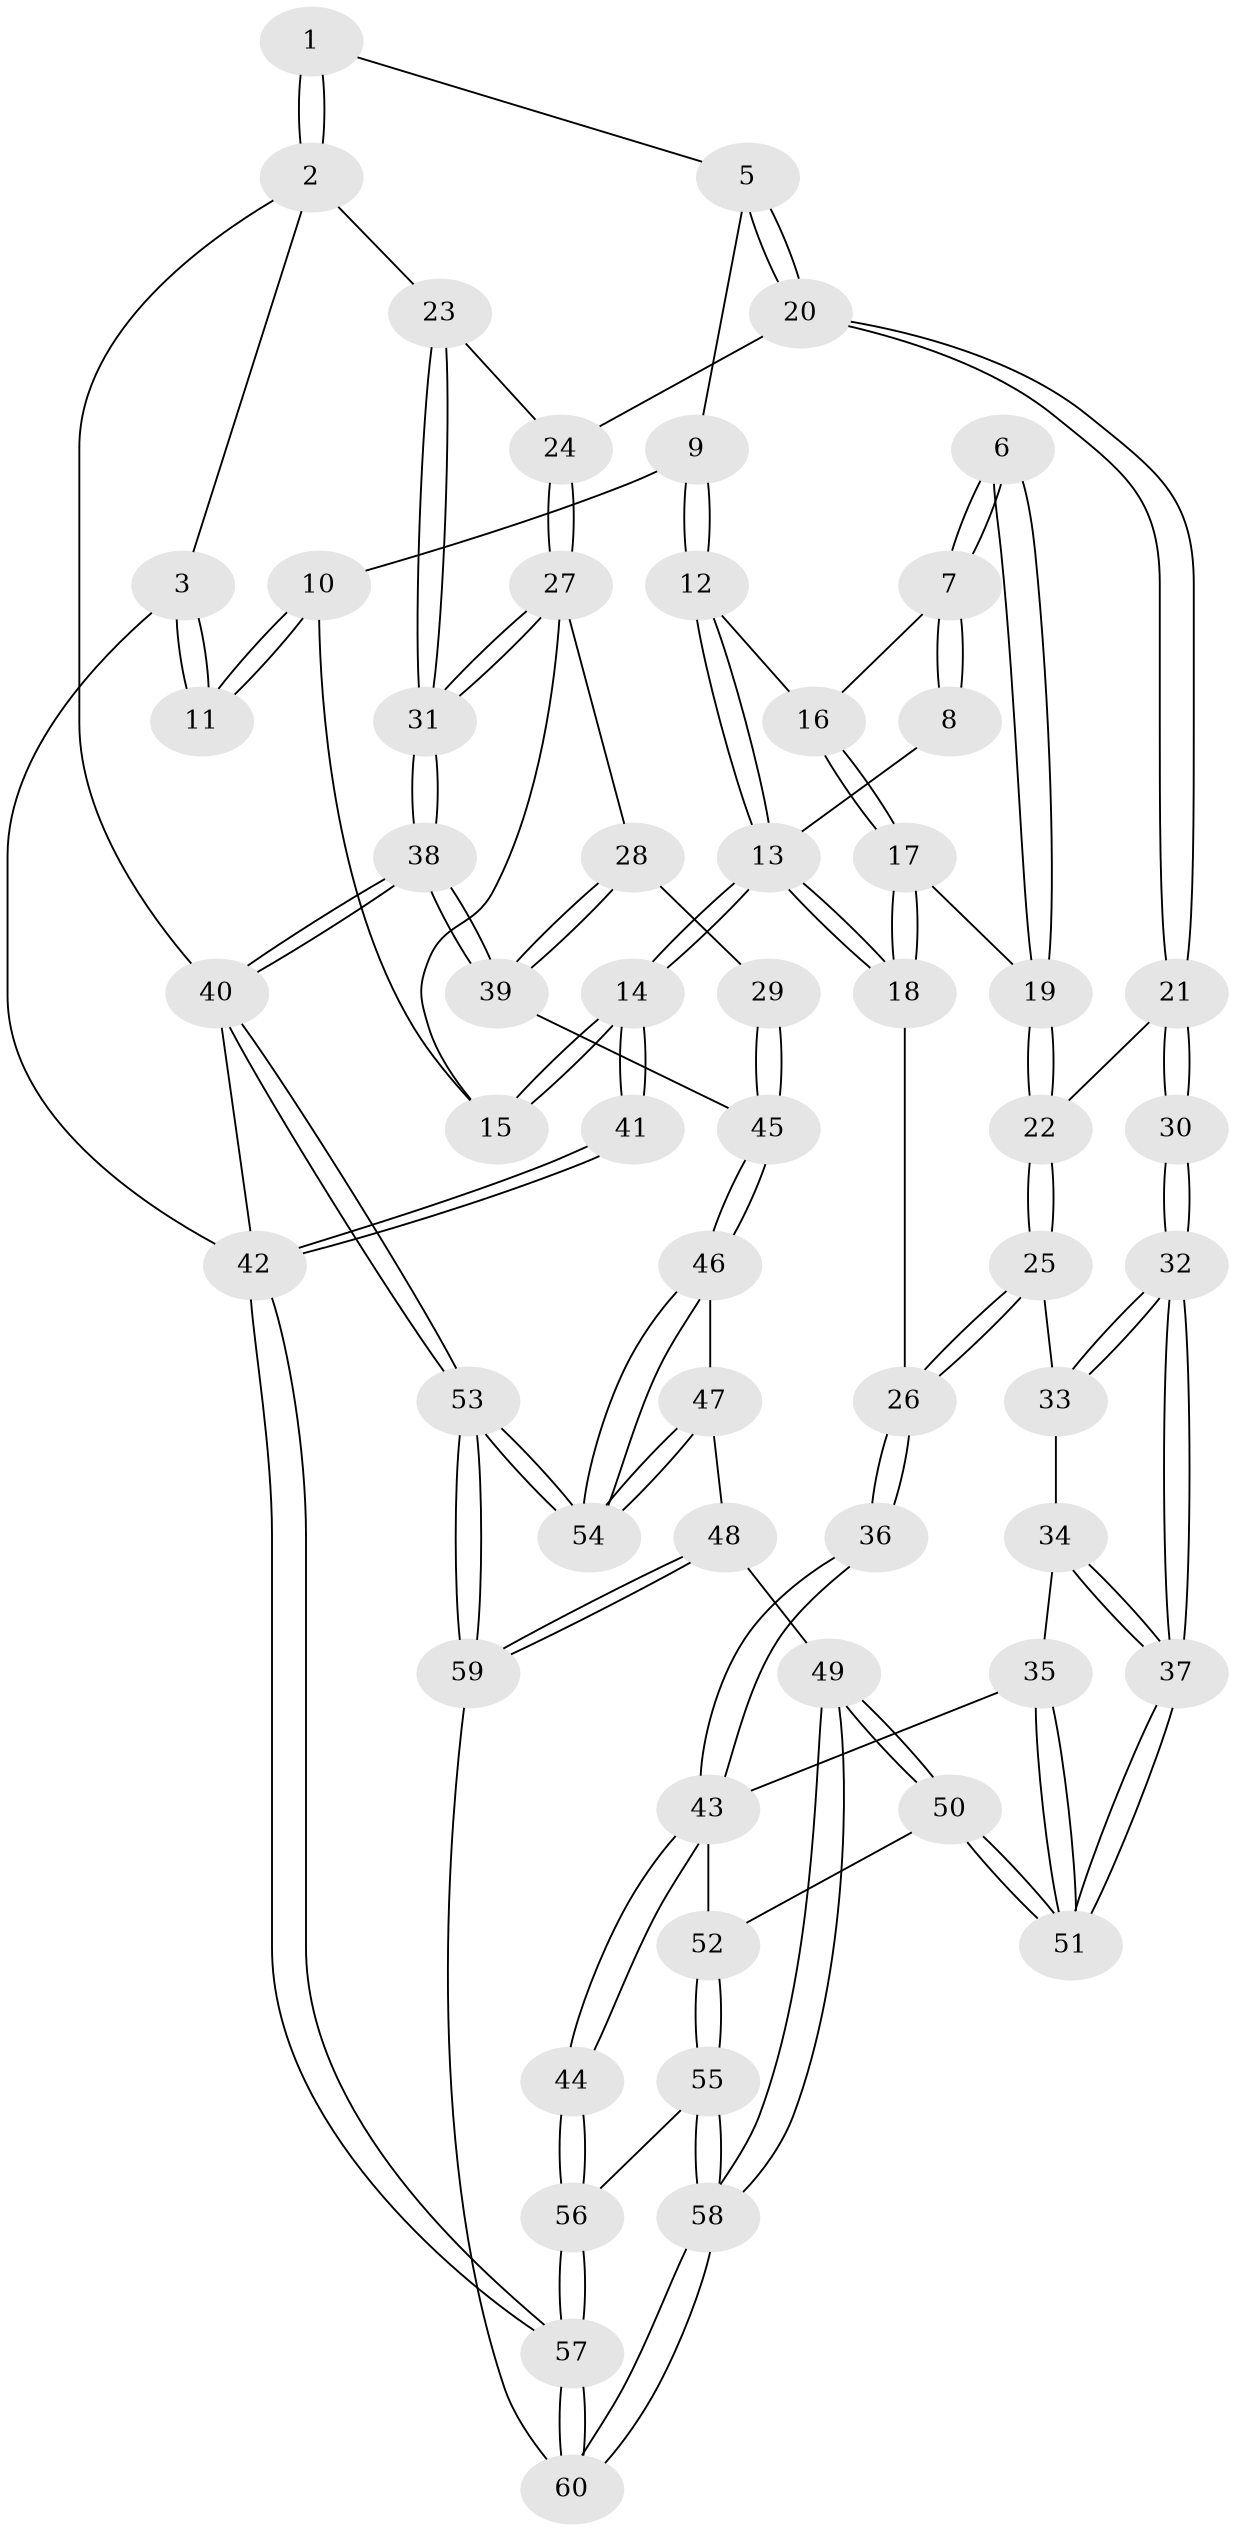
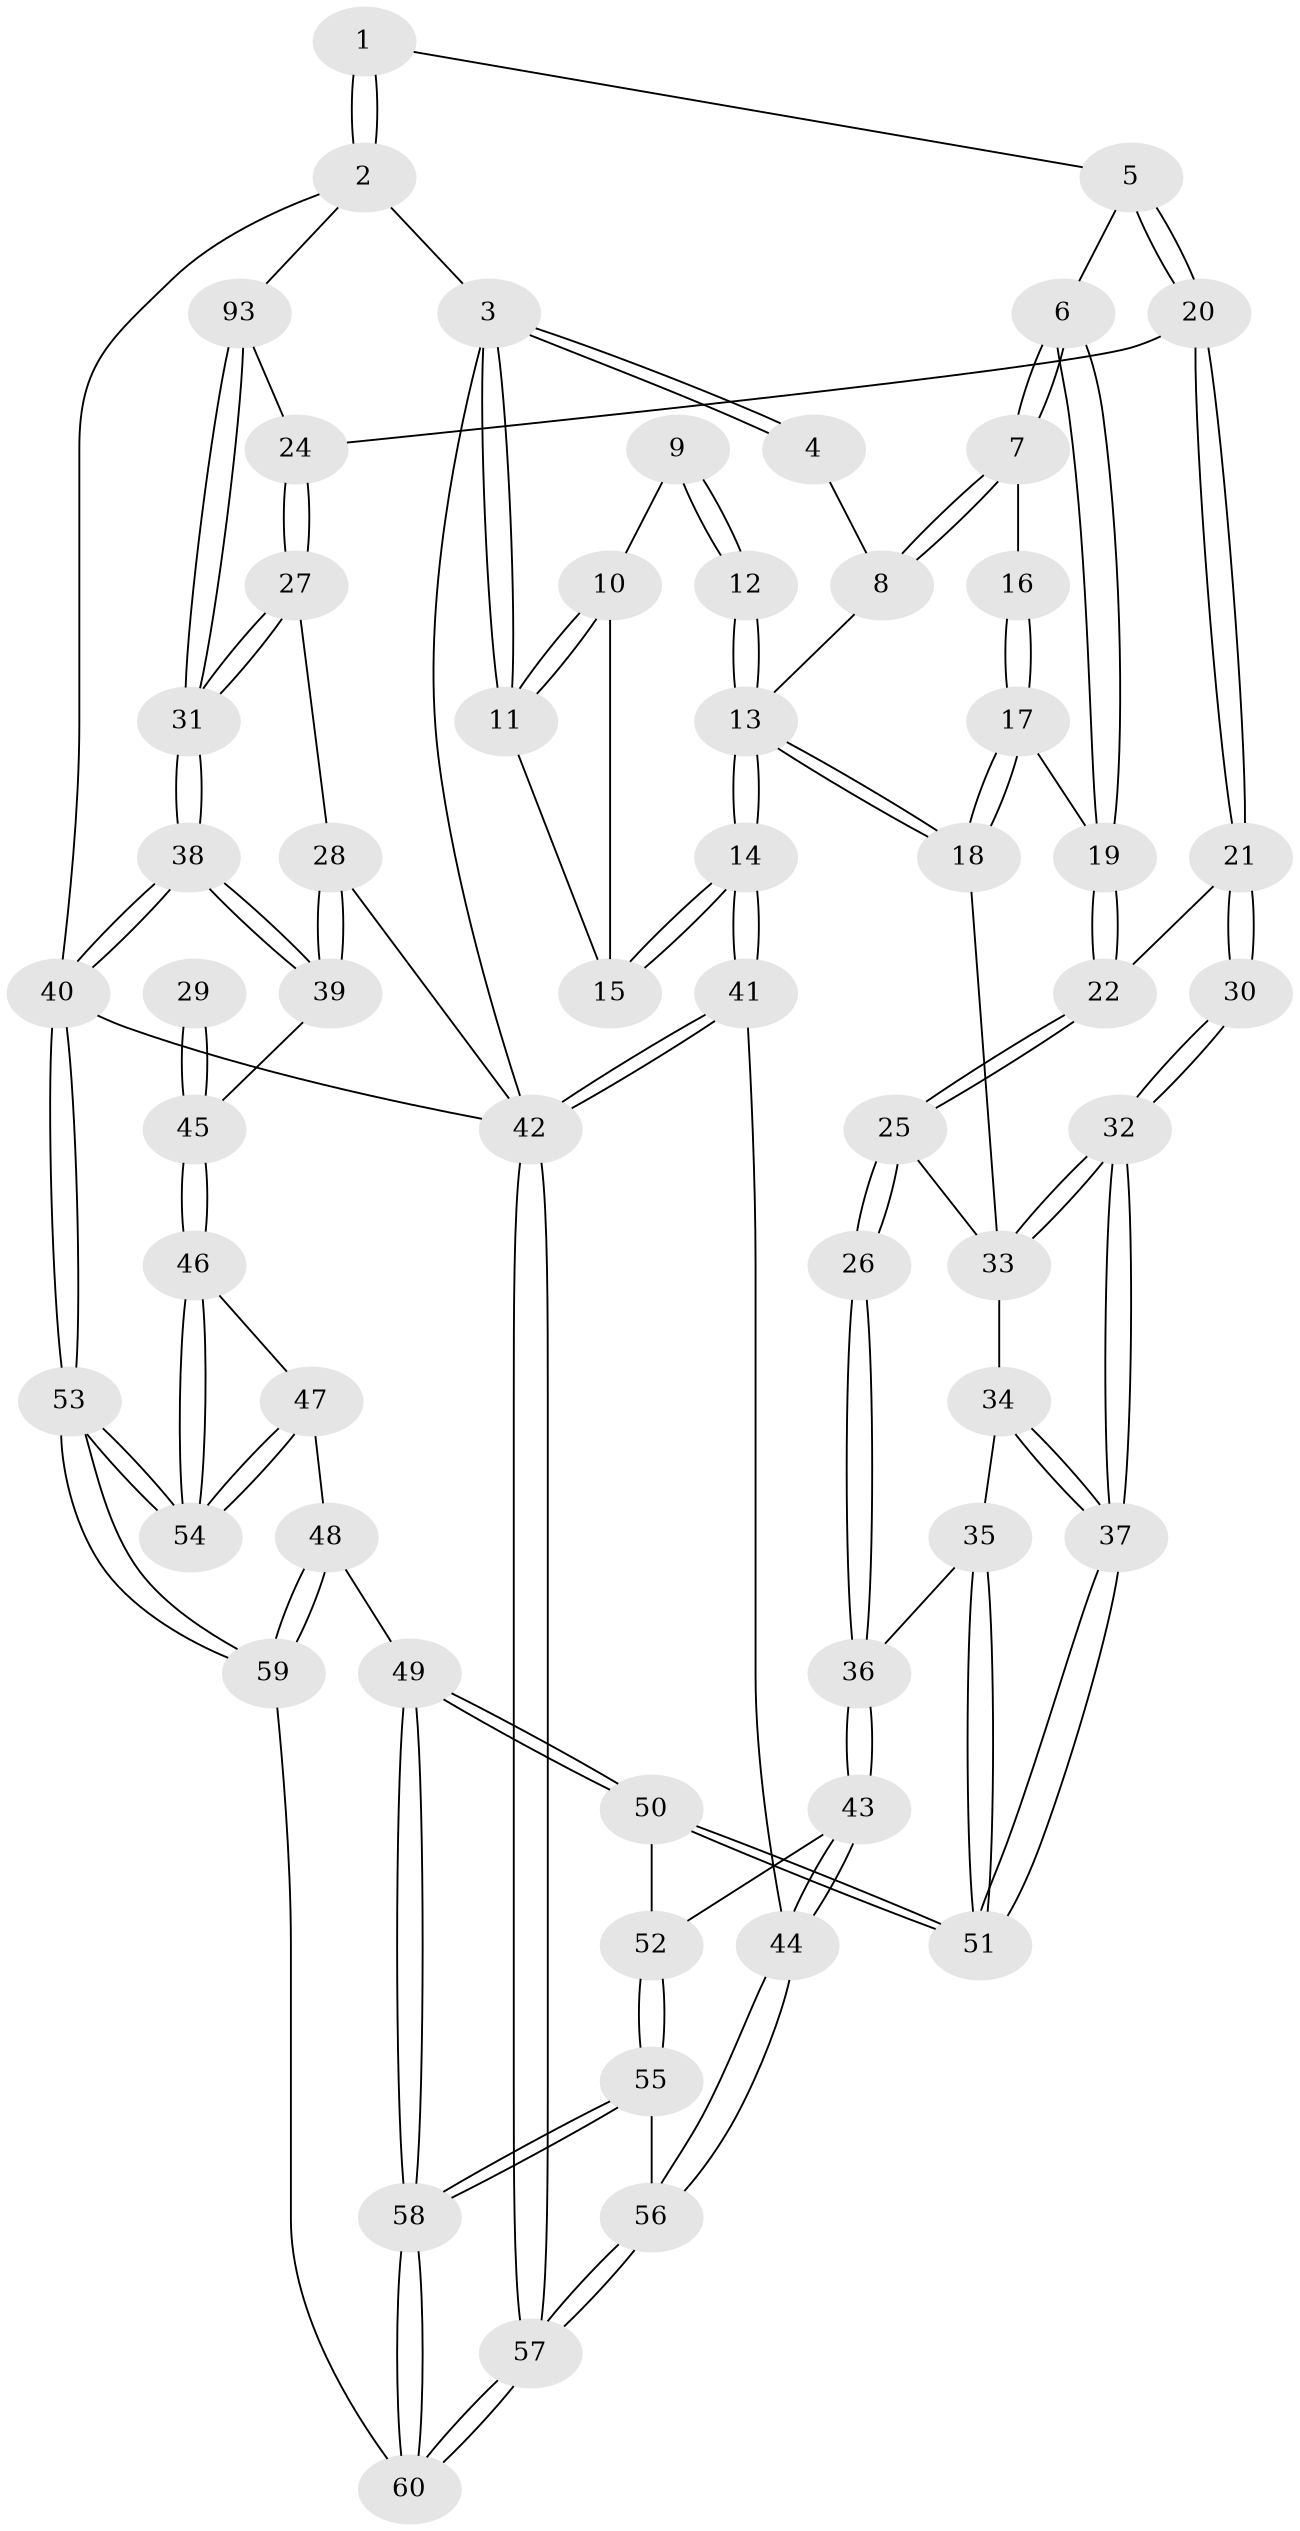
(723, 313) -> (1097, 246)
(440, 314) -> (240, 314)
none -> (814, 450)
(756, 654) -> none
(500, 877) -> (558, 857)
(684, 910) -> (431, 994)
(905, 1197) -> (983, 1045)
none -> (756, 1470)
(862, 1747) -> (920, 1606)
